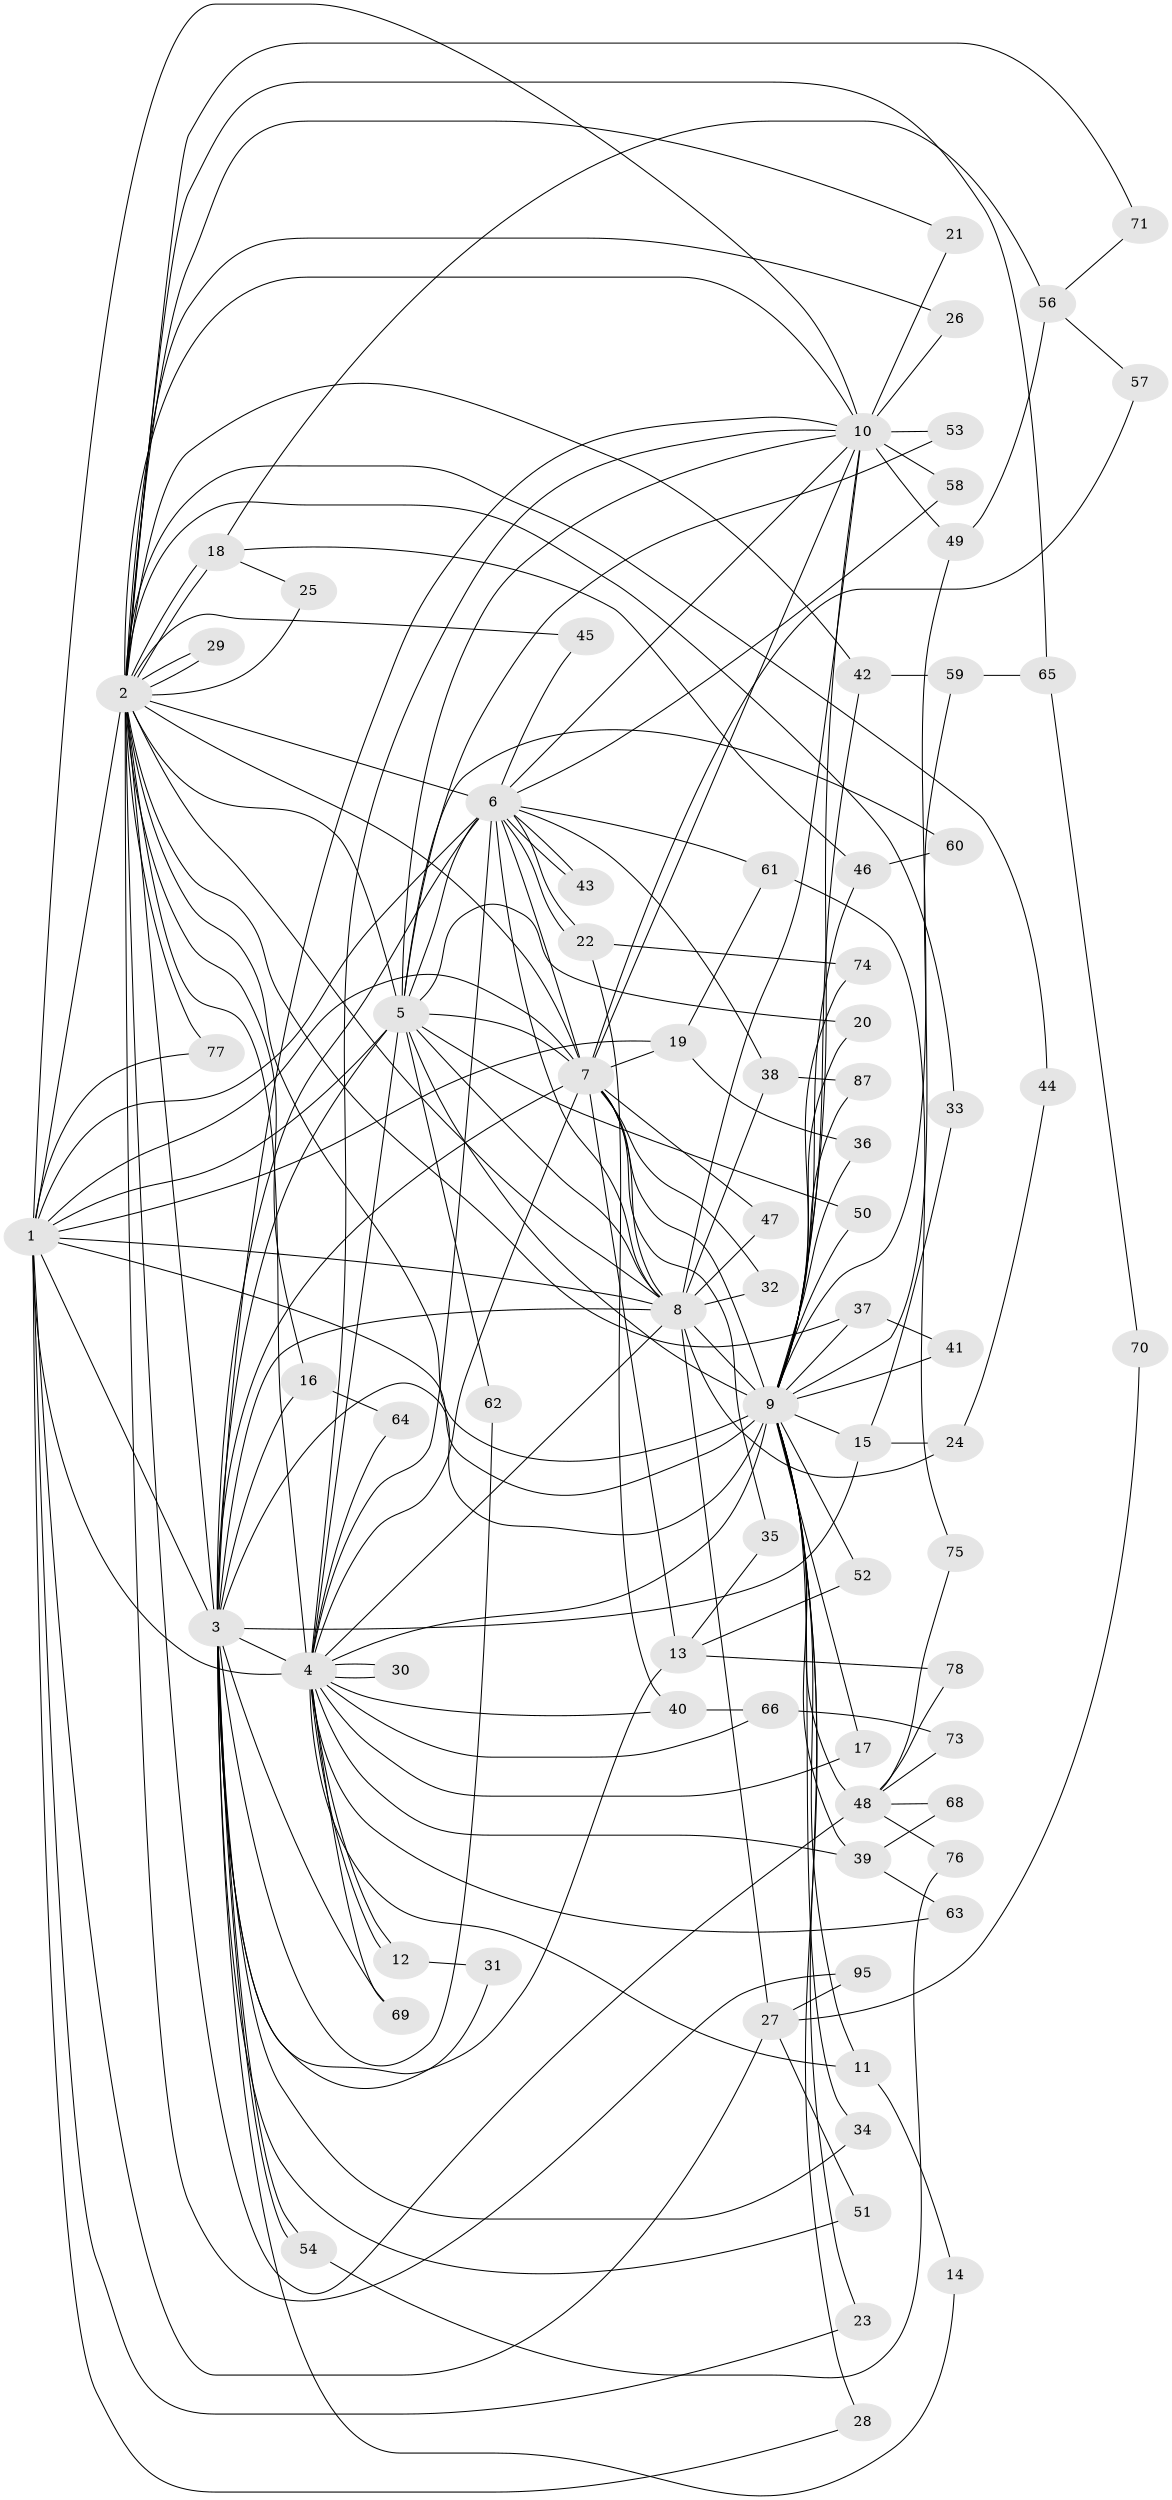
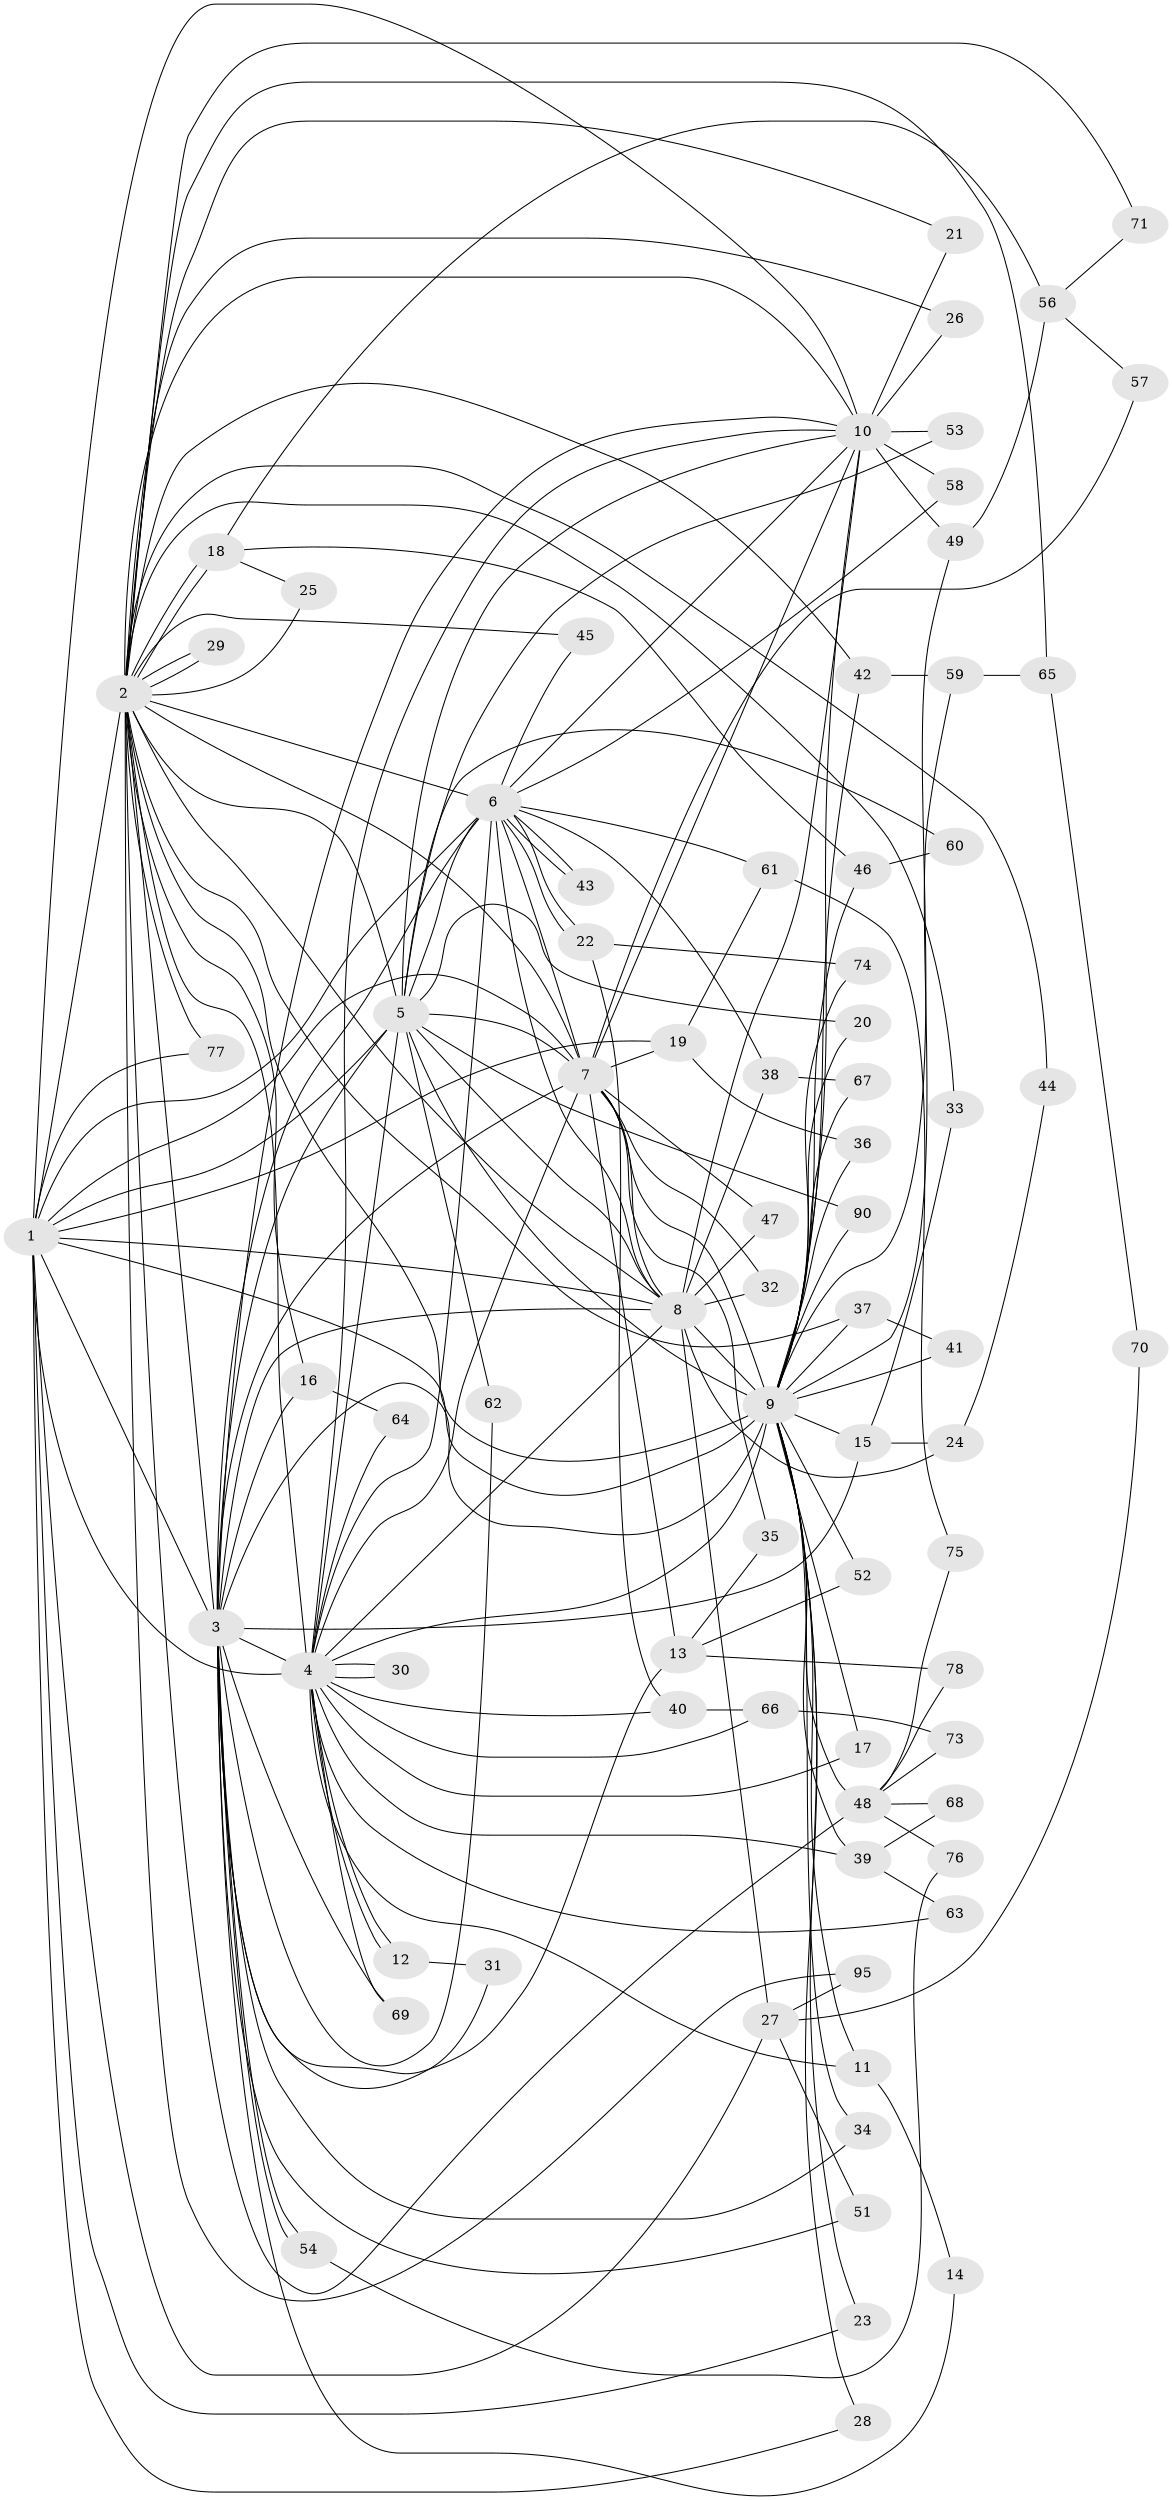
(863, 1082) -> (863, 1082)
(863, 1214) -> (863, 1214)
